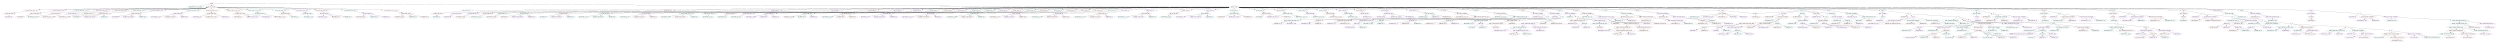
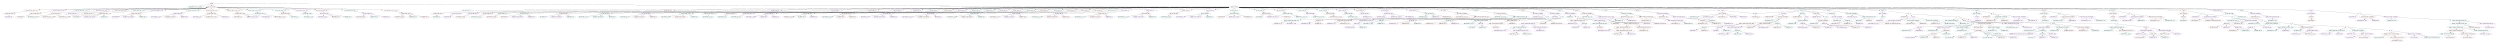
none -> (2069, 31)
